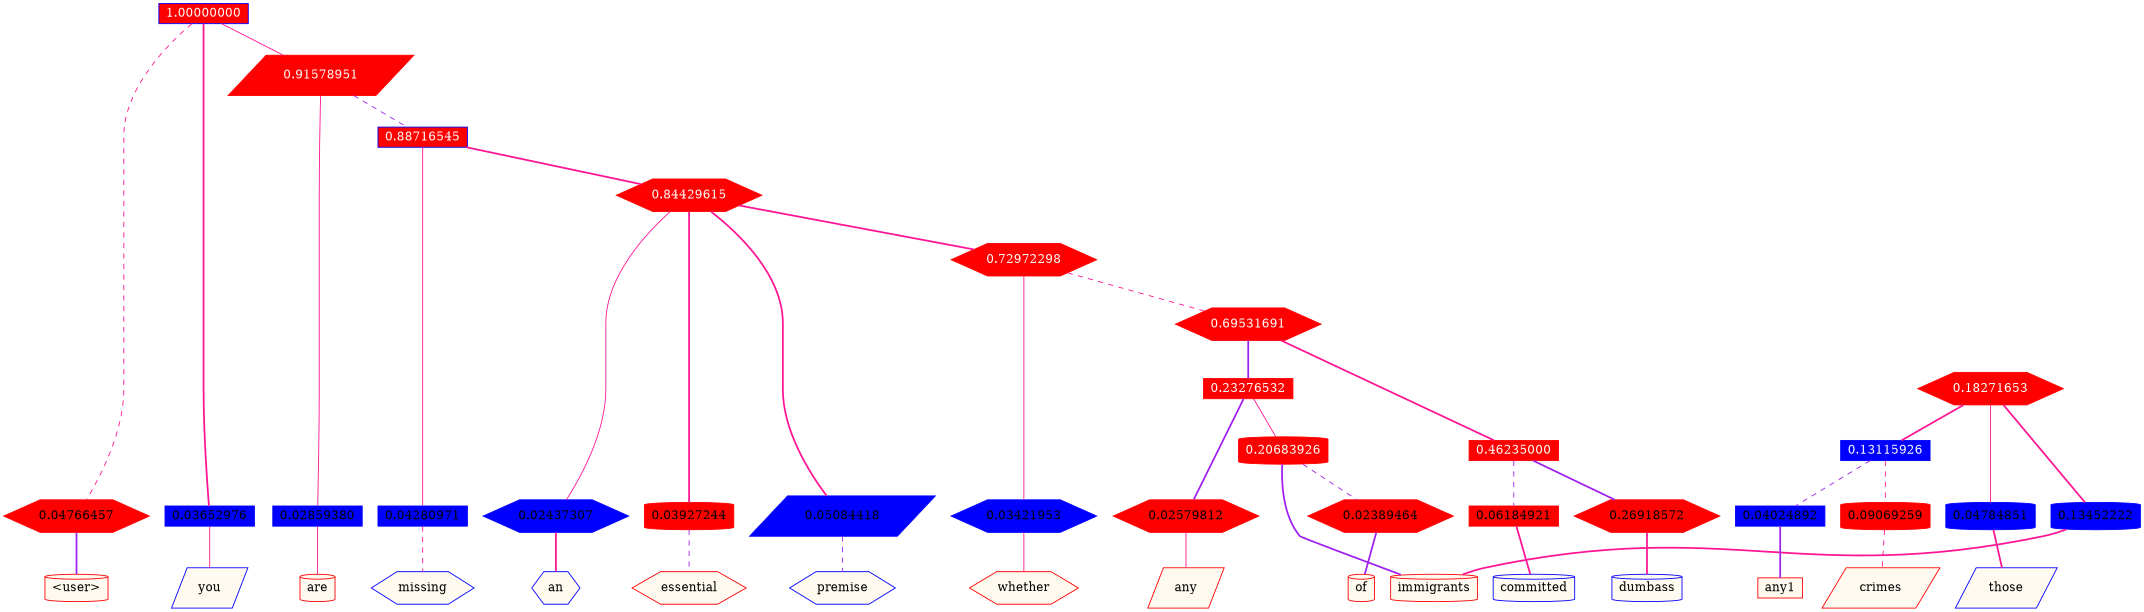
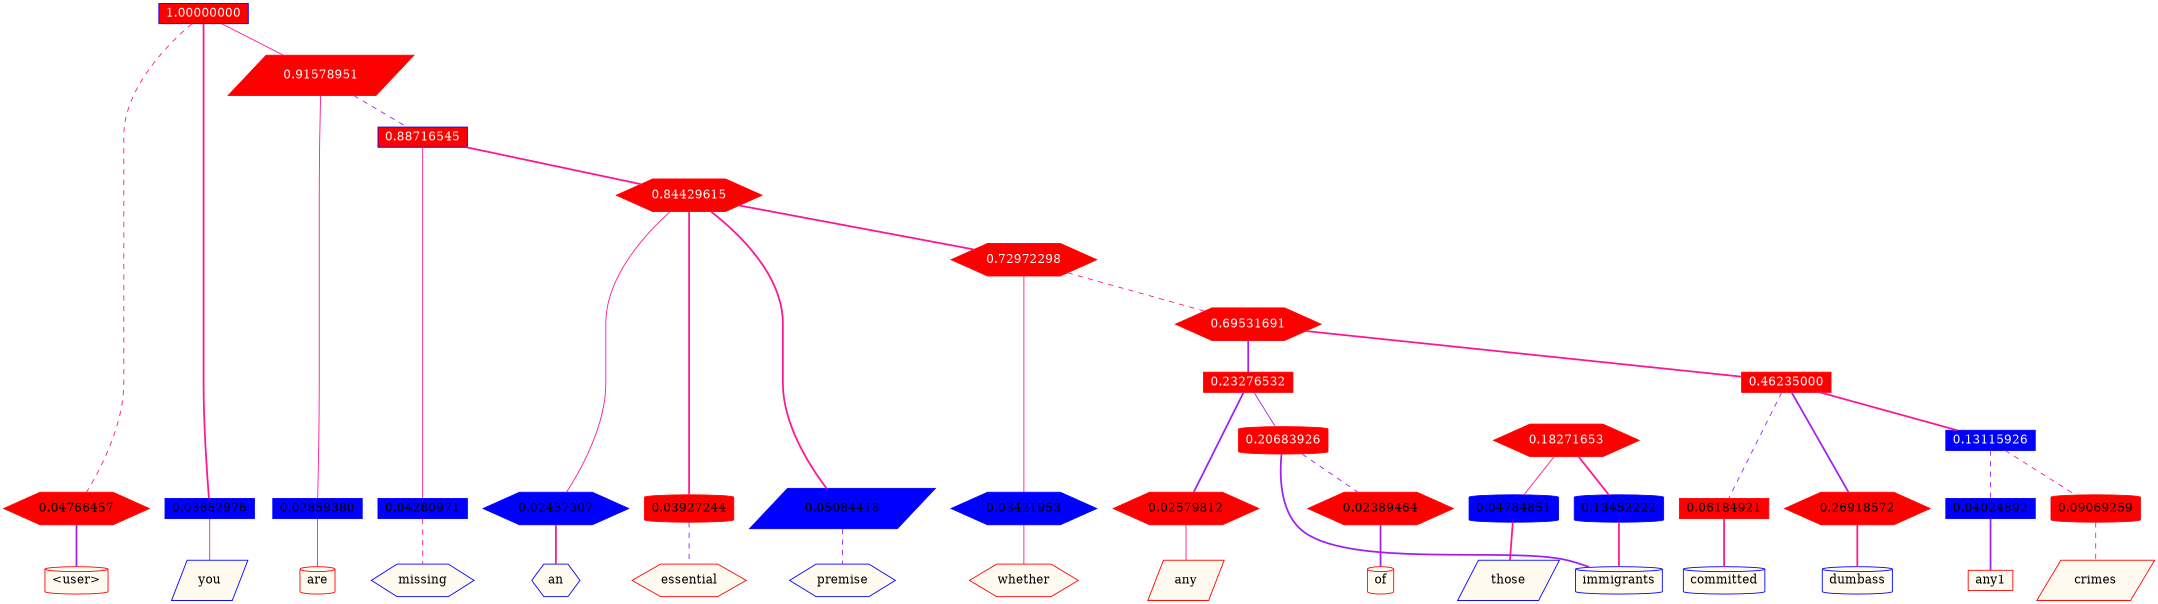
(1265, 418) -> (1265, 409)
(1932, 423) -> (1888, 411)
(1434, 588) -> (1619, 580)
